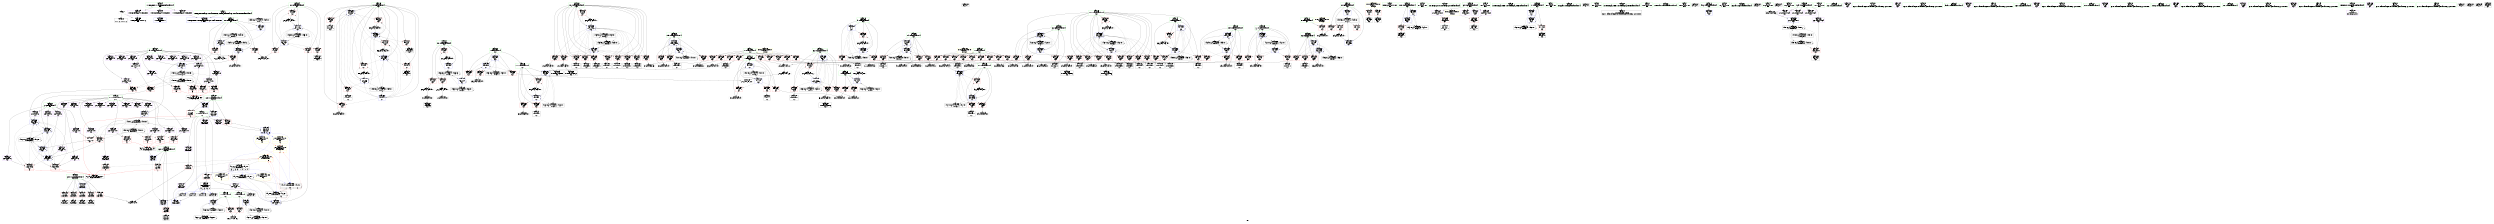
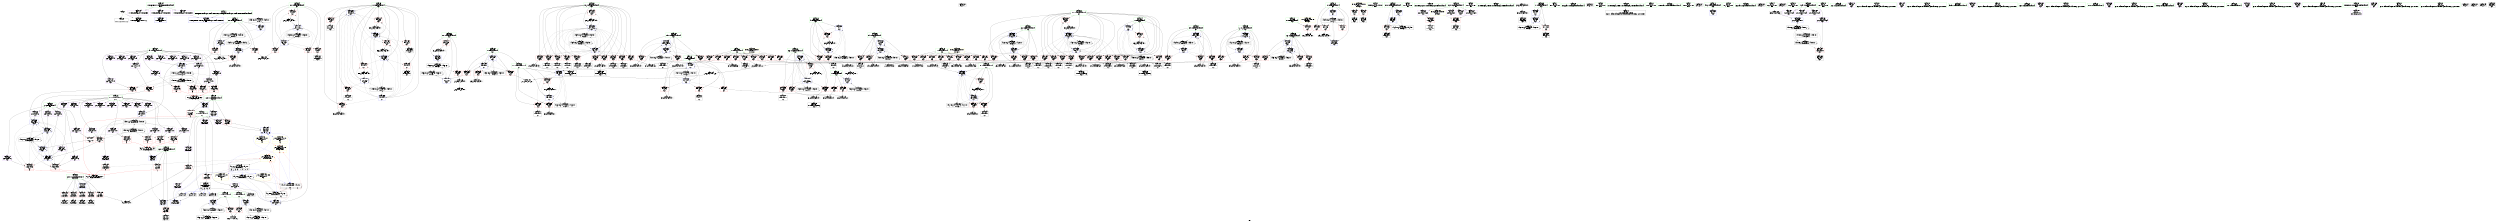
(433, 81) -> none
